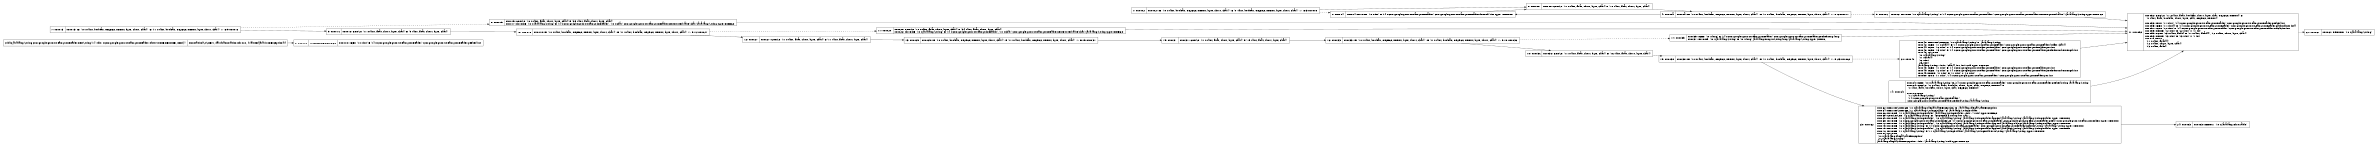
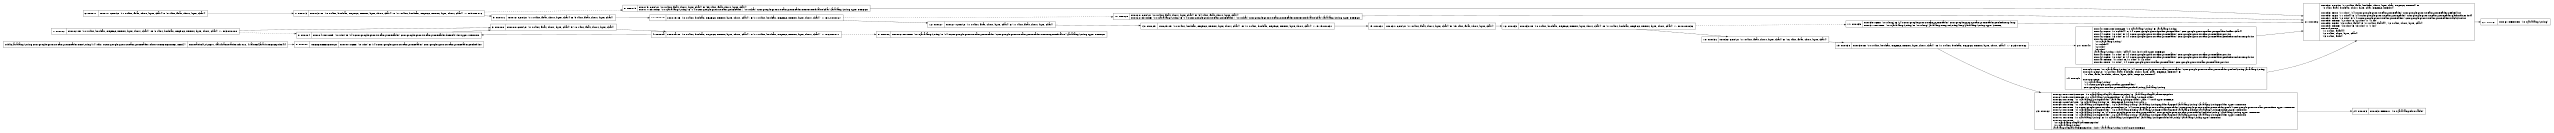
none -> (145, 13)
(2105, 19) -> none
